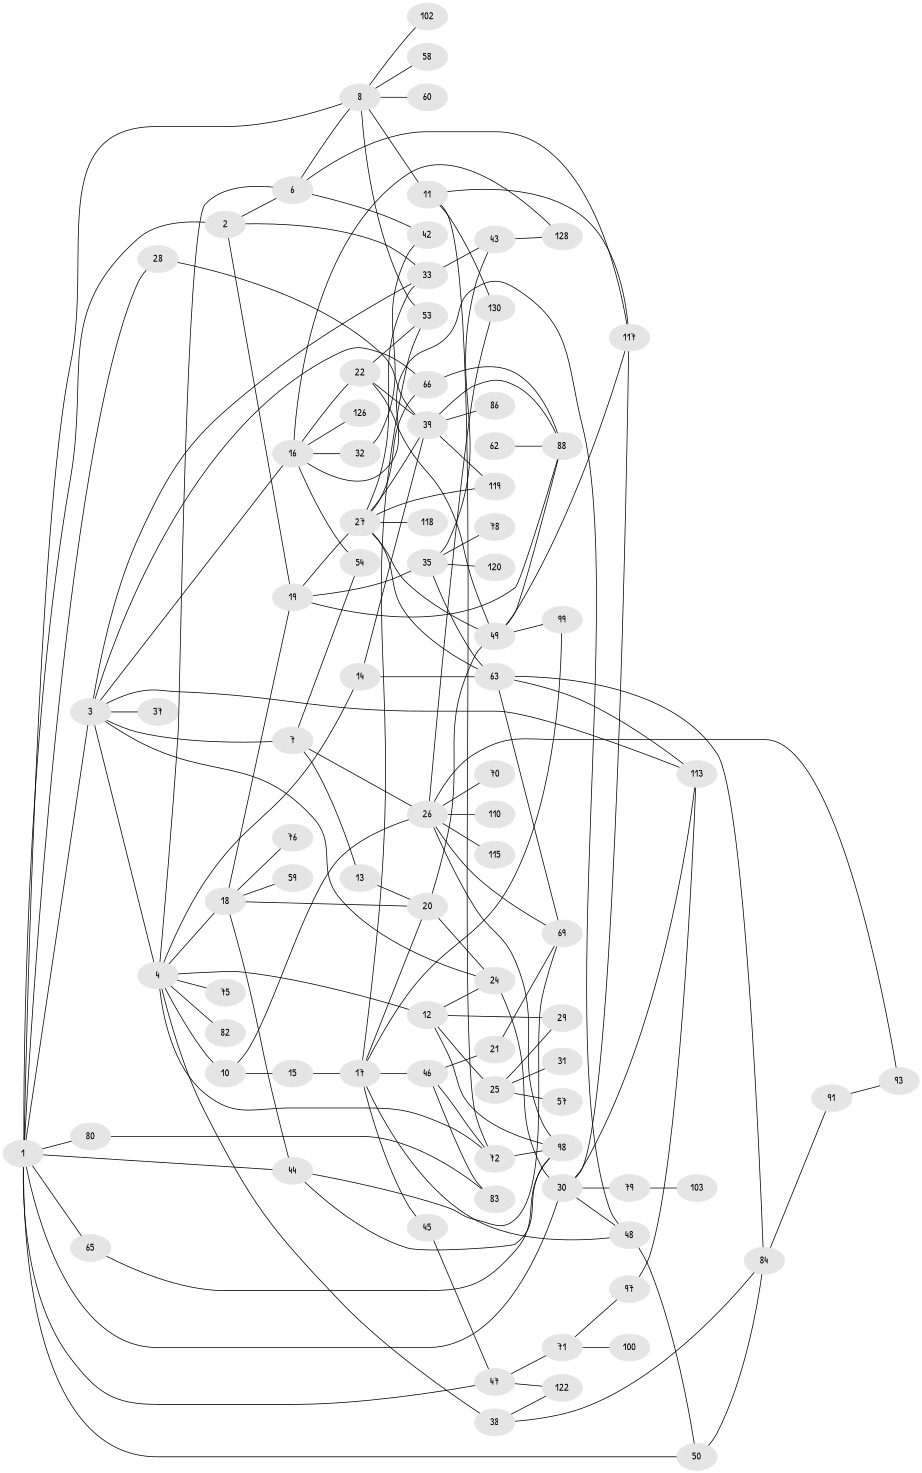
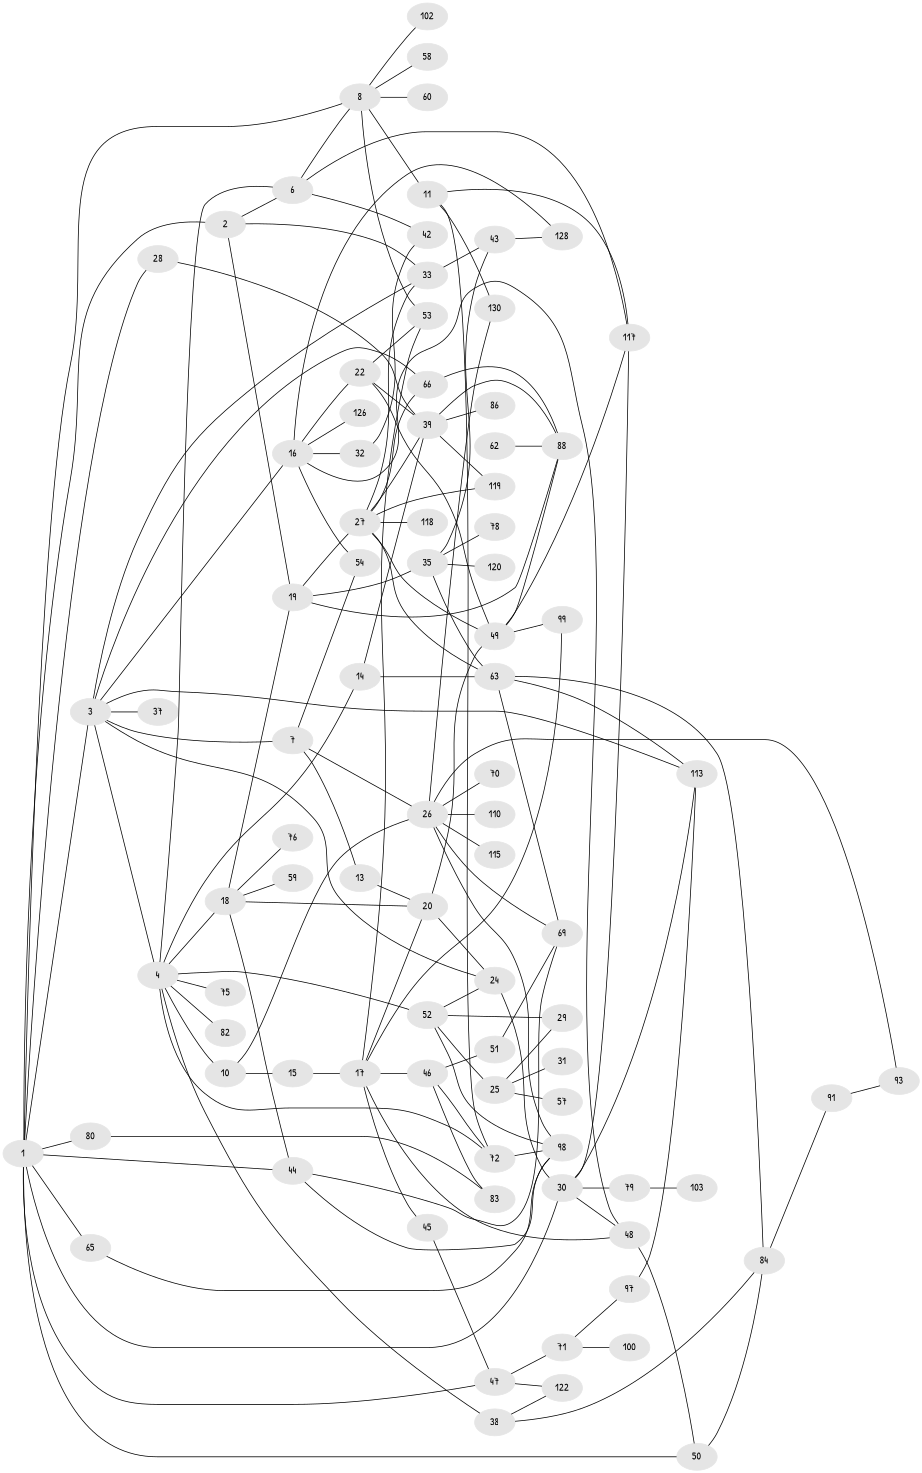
(427, 1015) -> (427, 1015)
(495, 1050) -> (495, 1050)
